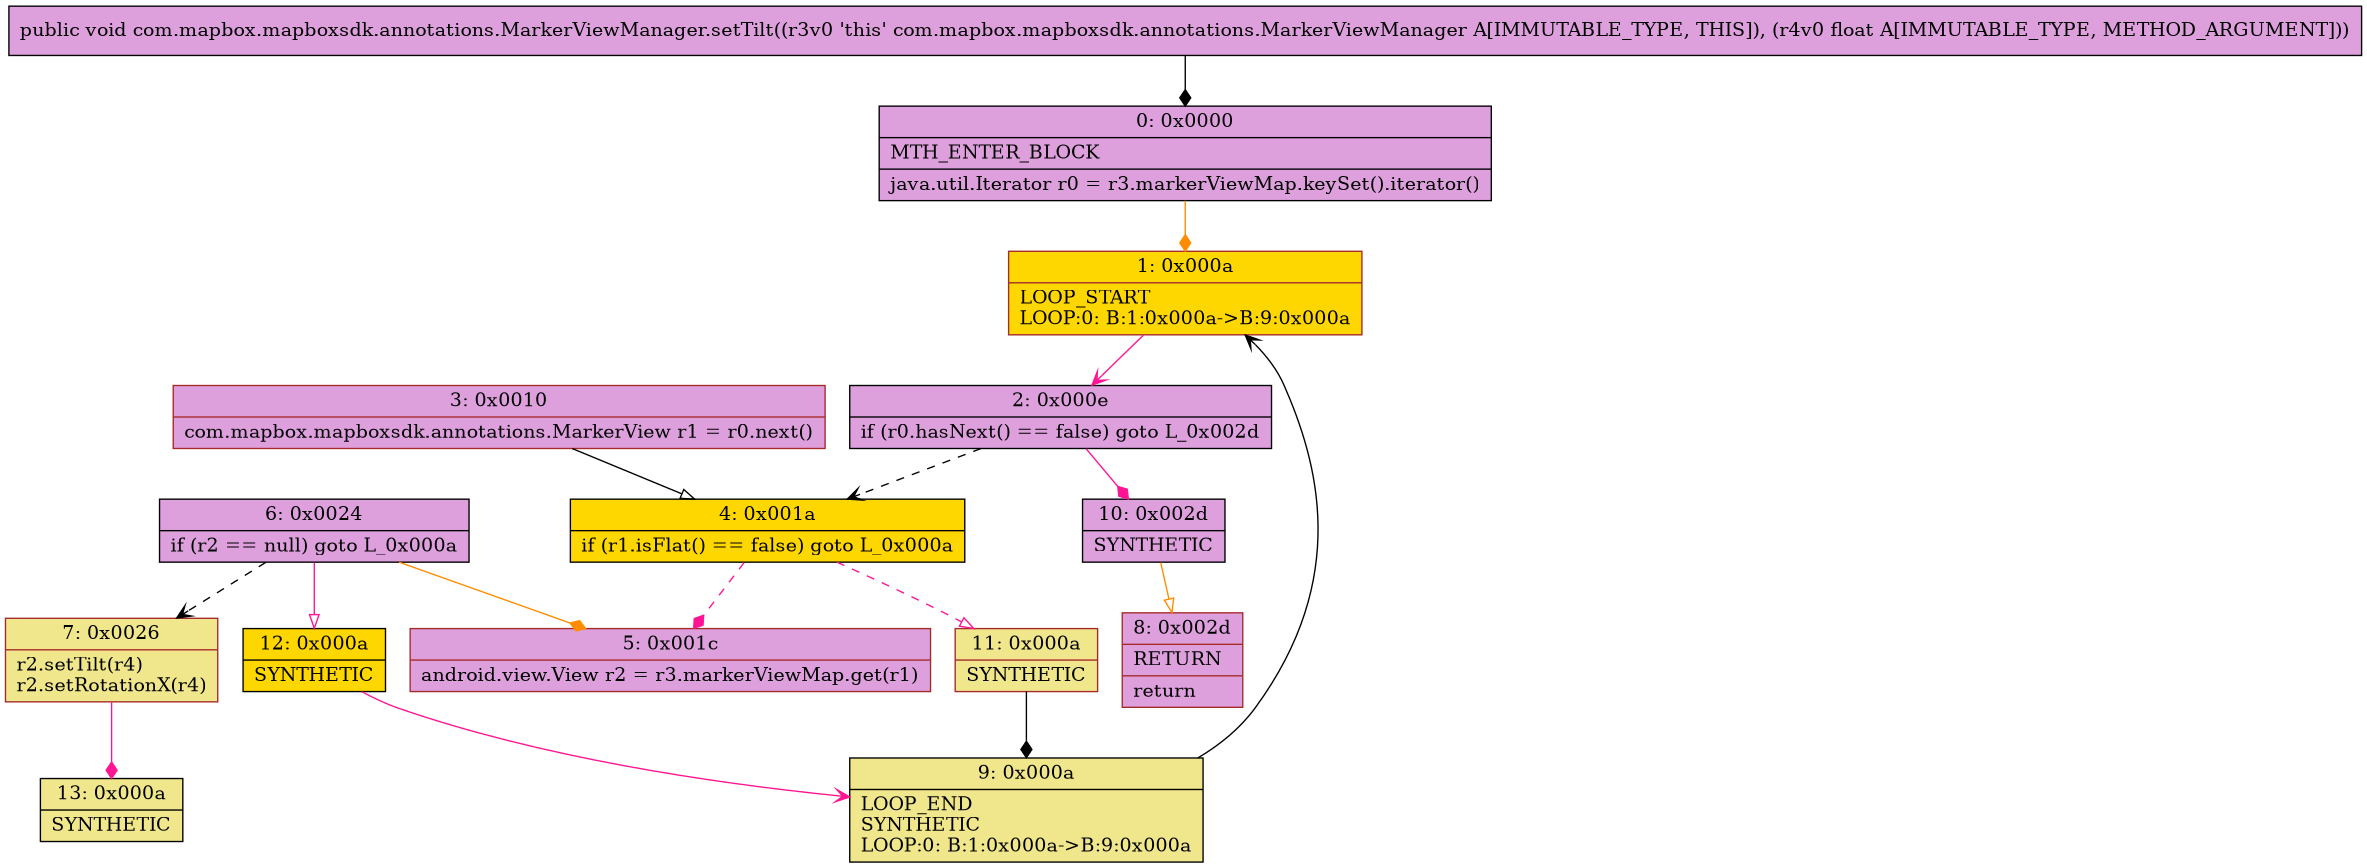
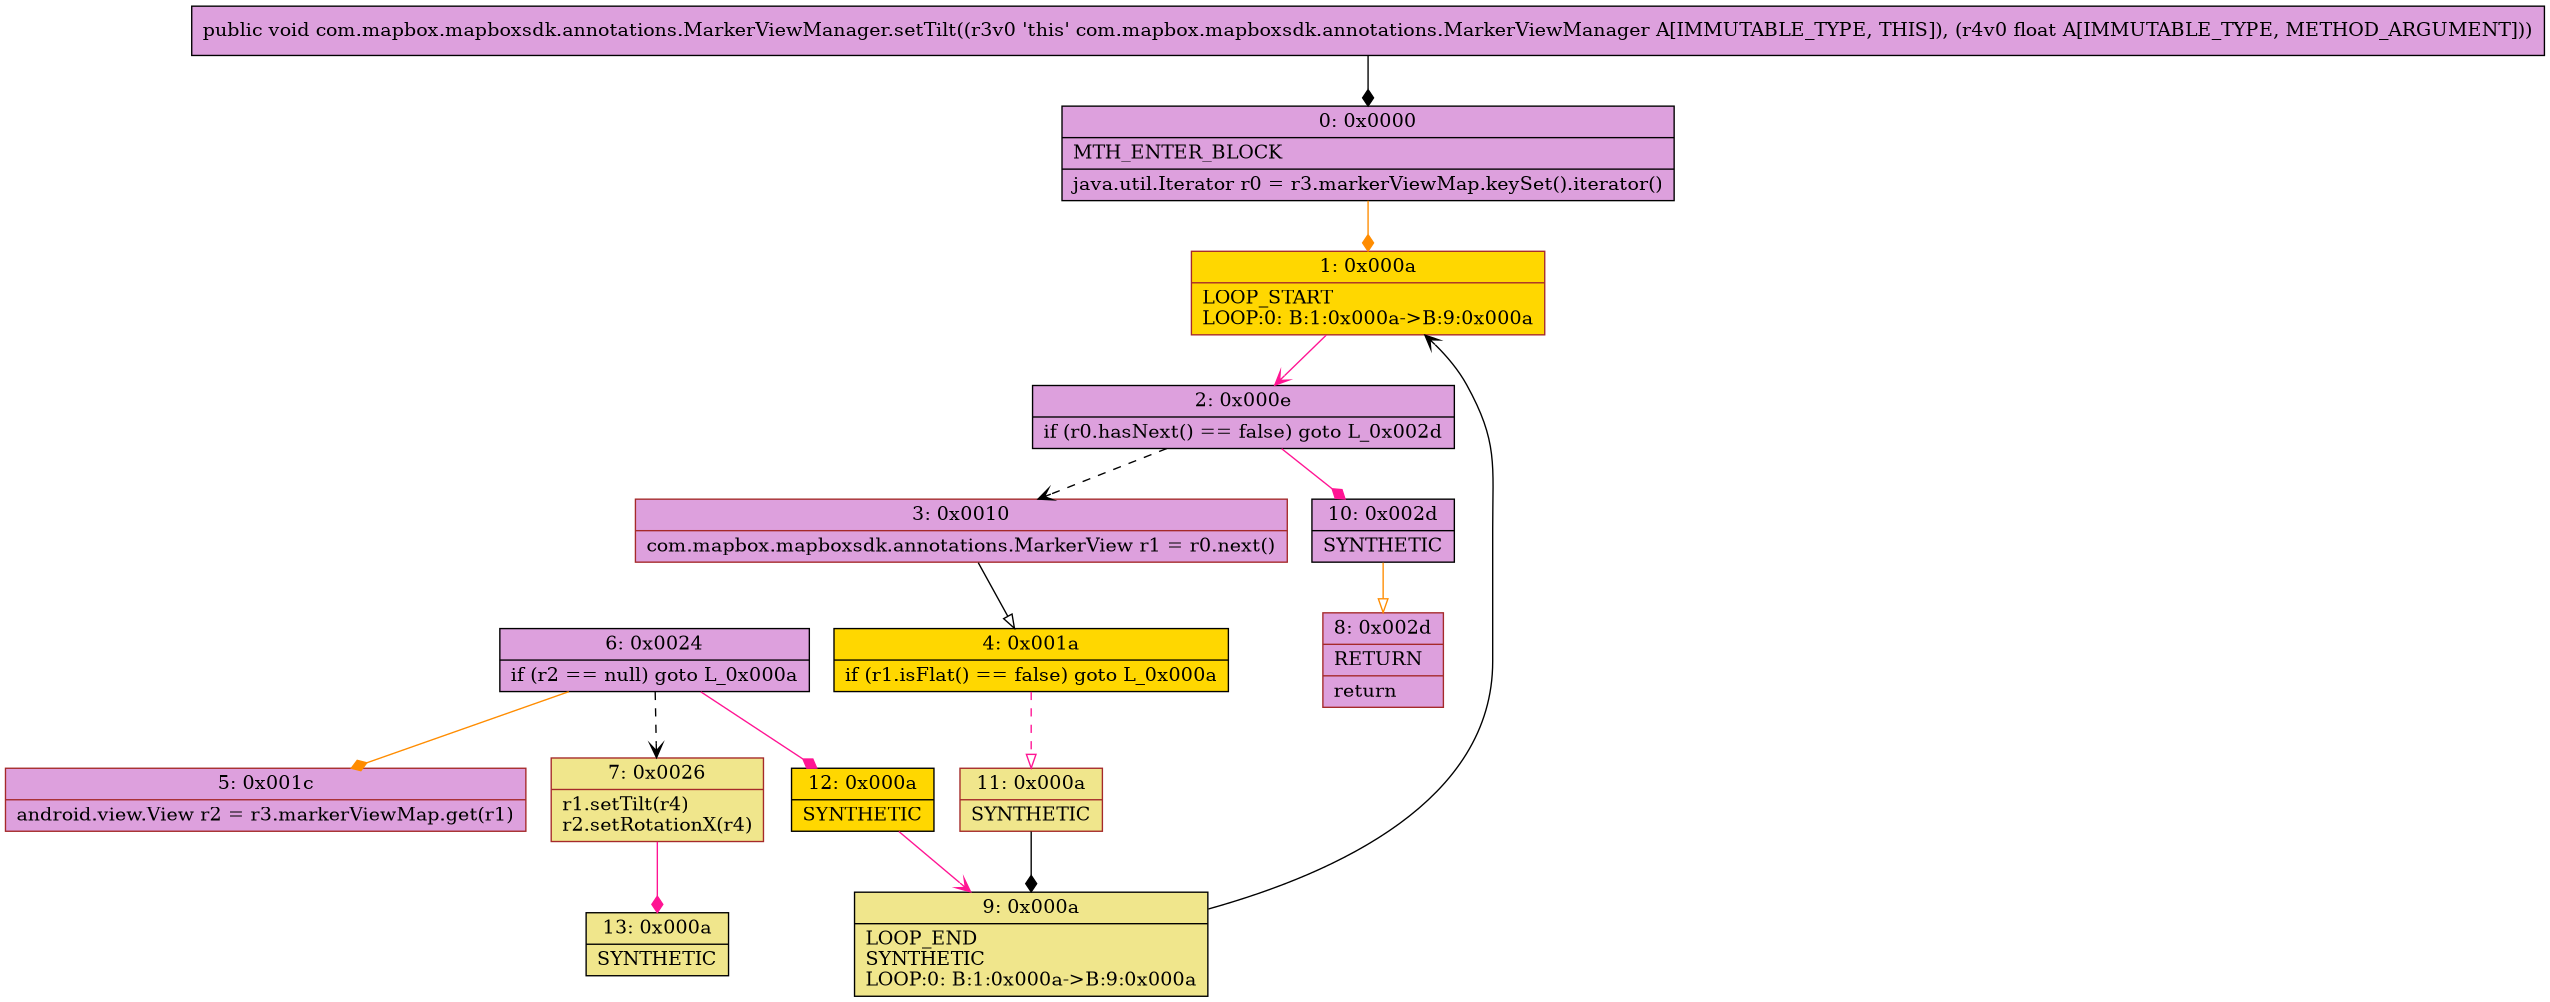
(921, 471) -> (1109, 471)
(314, 589) -> (752, 725)
(724, 589) -> none
(80, 665) -> (626, 805)
